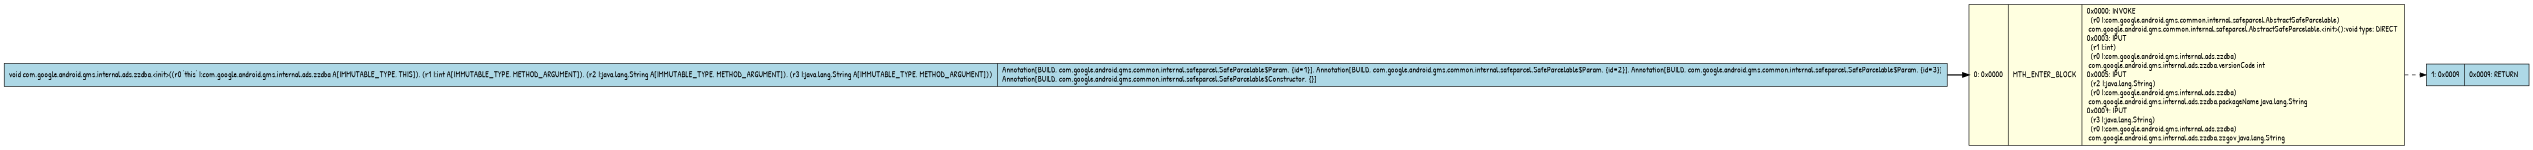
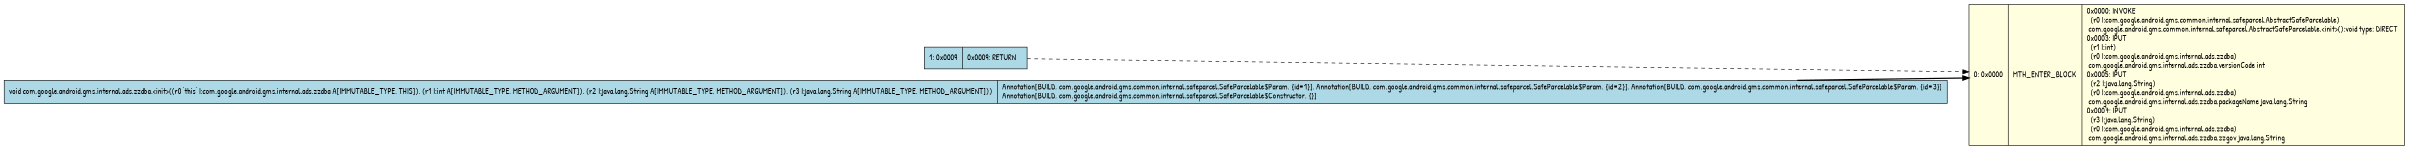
(2412, 75) -> (1495, 65)
